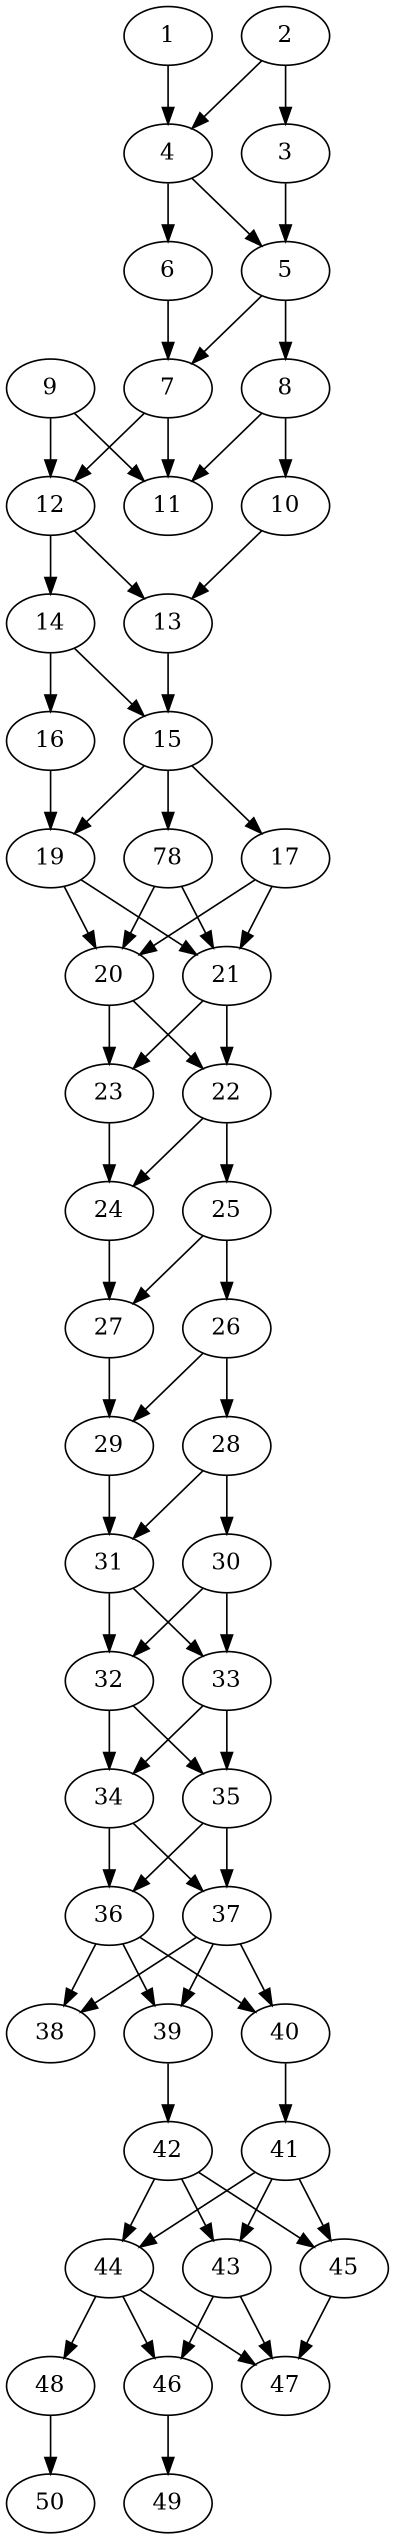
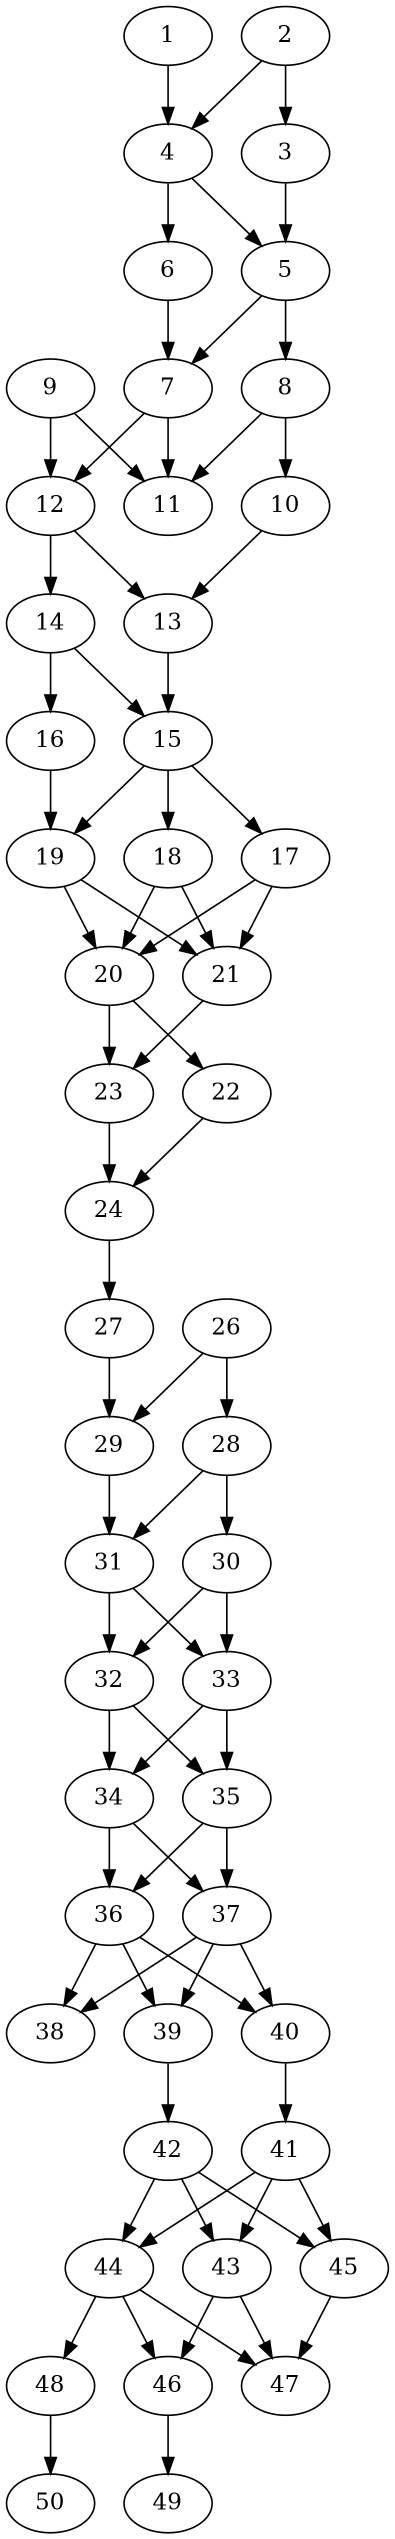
(168, 858) -> (168, 858)
(227, 1027) -> none
(227, 1211) -> none
